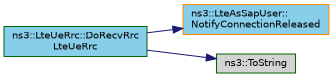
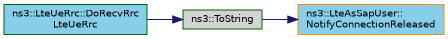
(160, 31) -> (275, 20)
